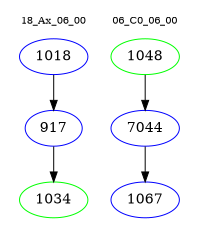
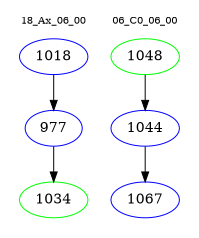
(54, 128) -> (54, 128)
(145, 128) -> (145, 128)
